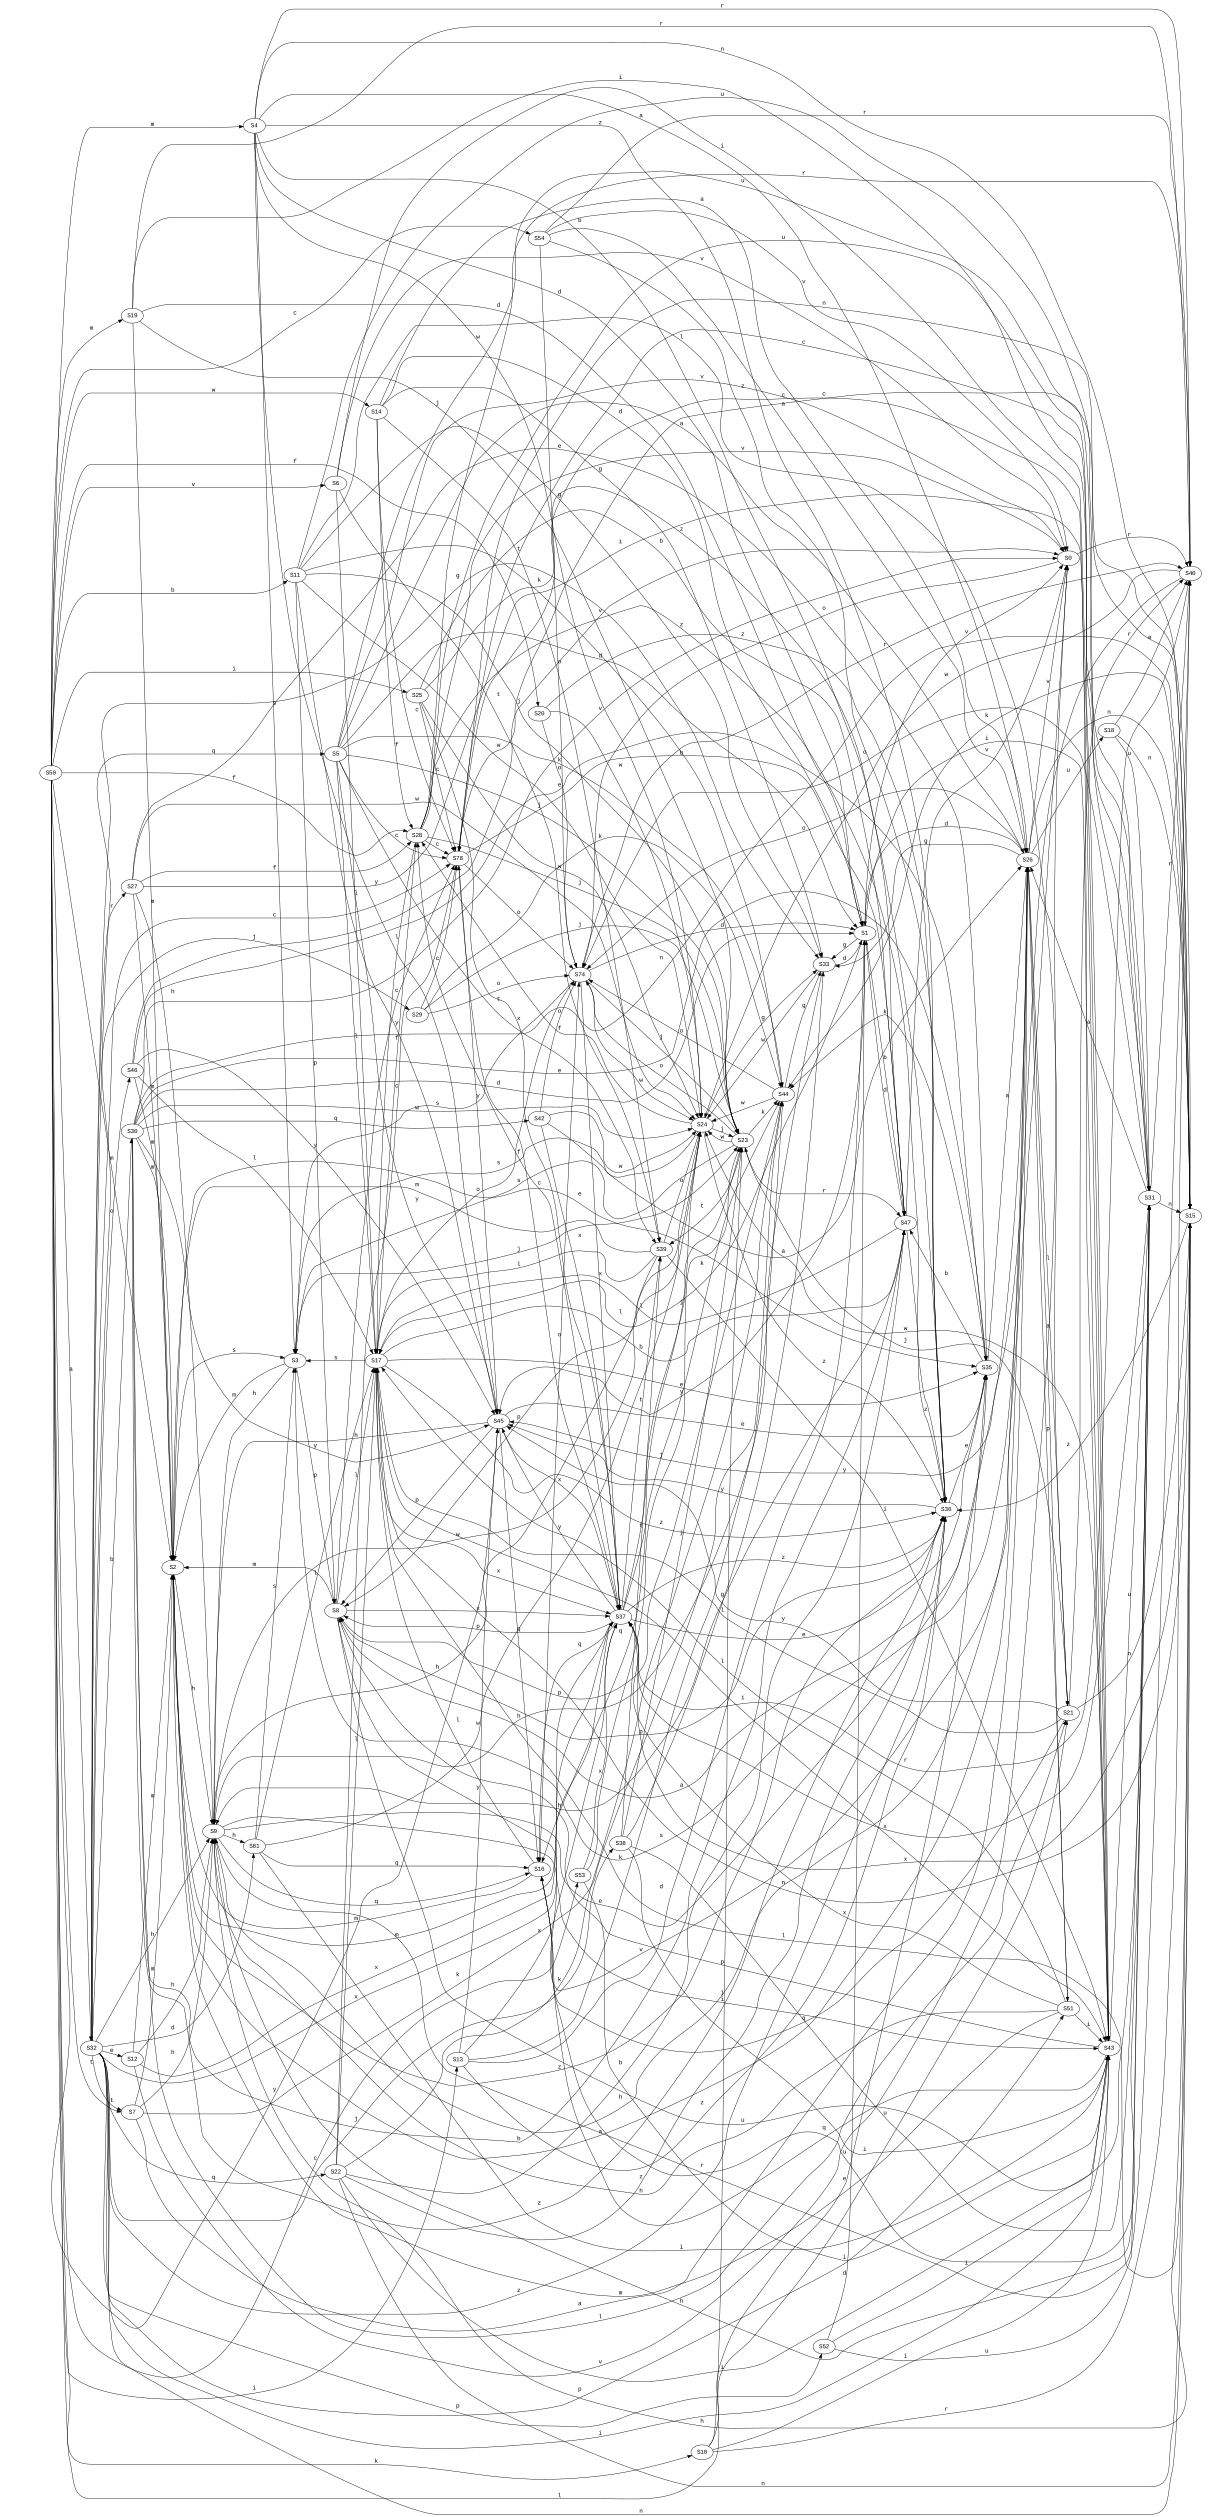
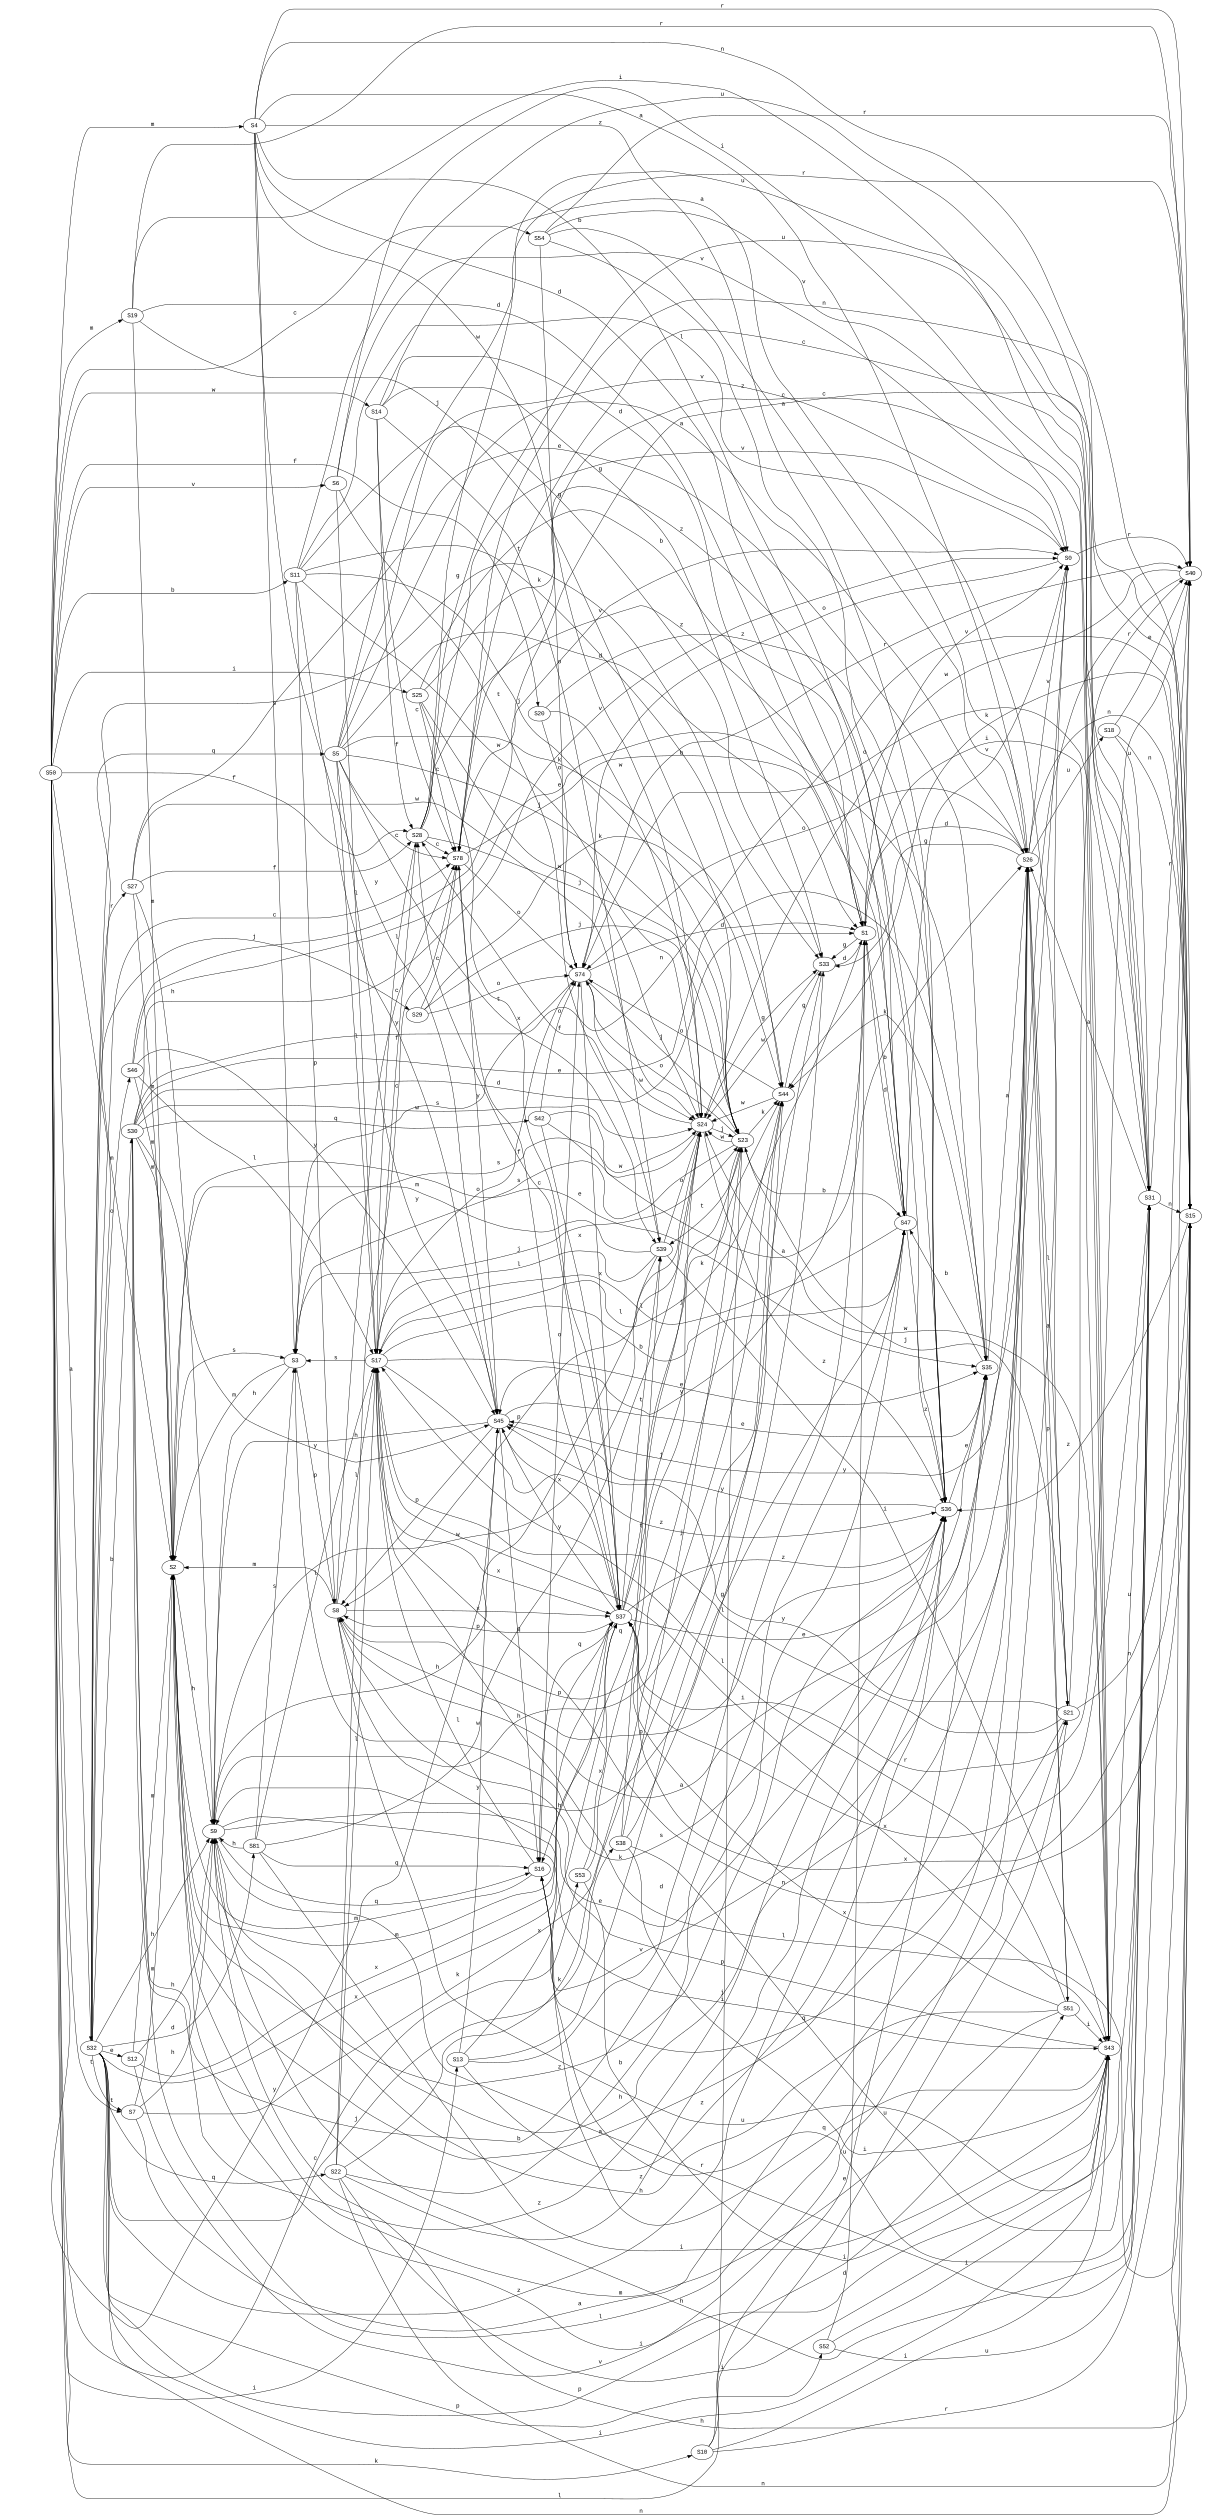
(1059, 521) -> (441, 2268)
(824, 1191) -> (824, 1191)
(232, 1838) -> (232, 1847)
